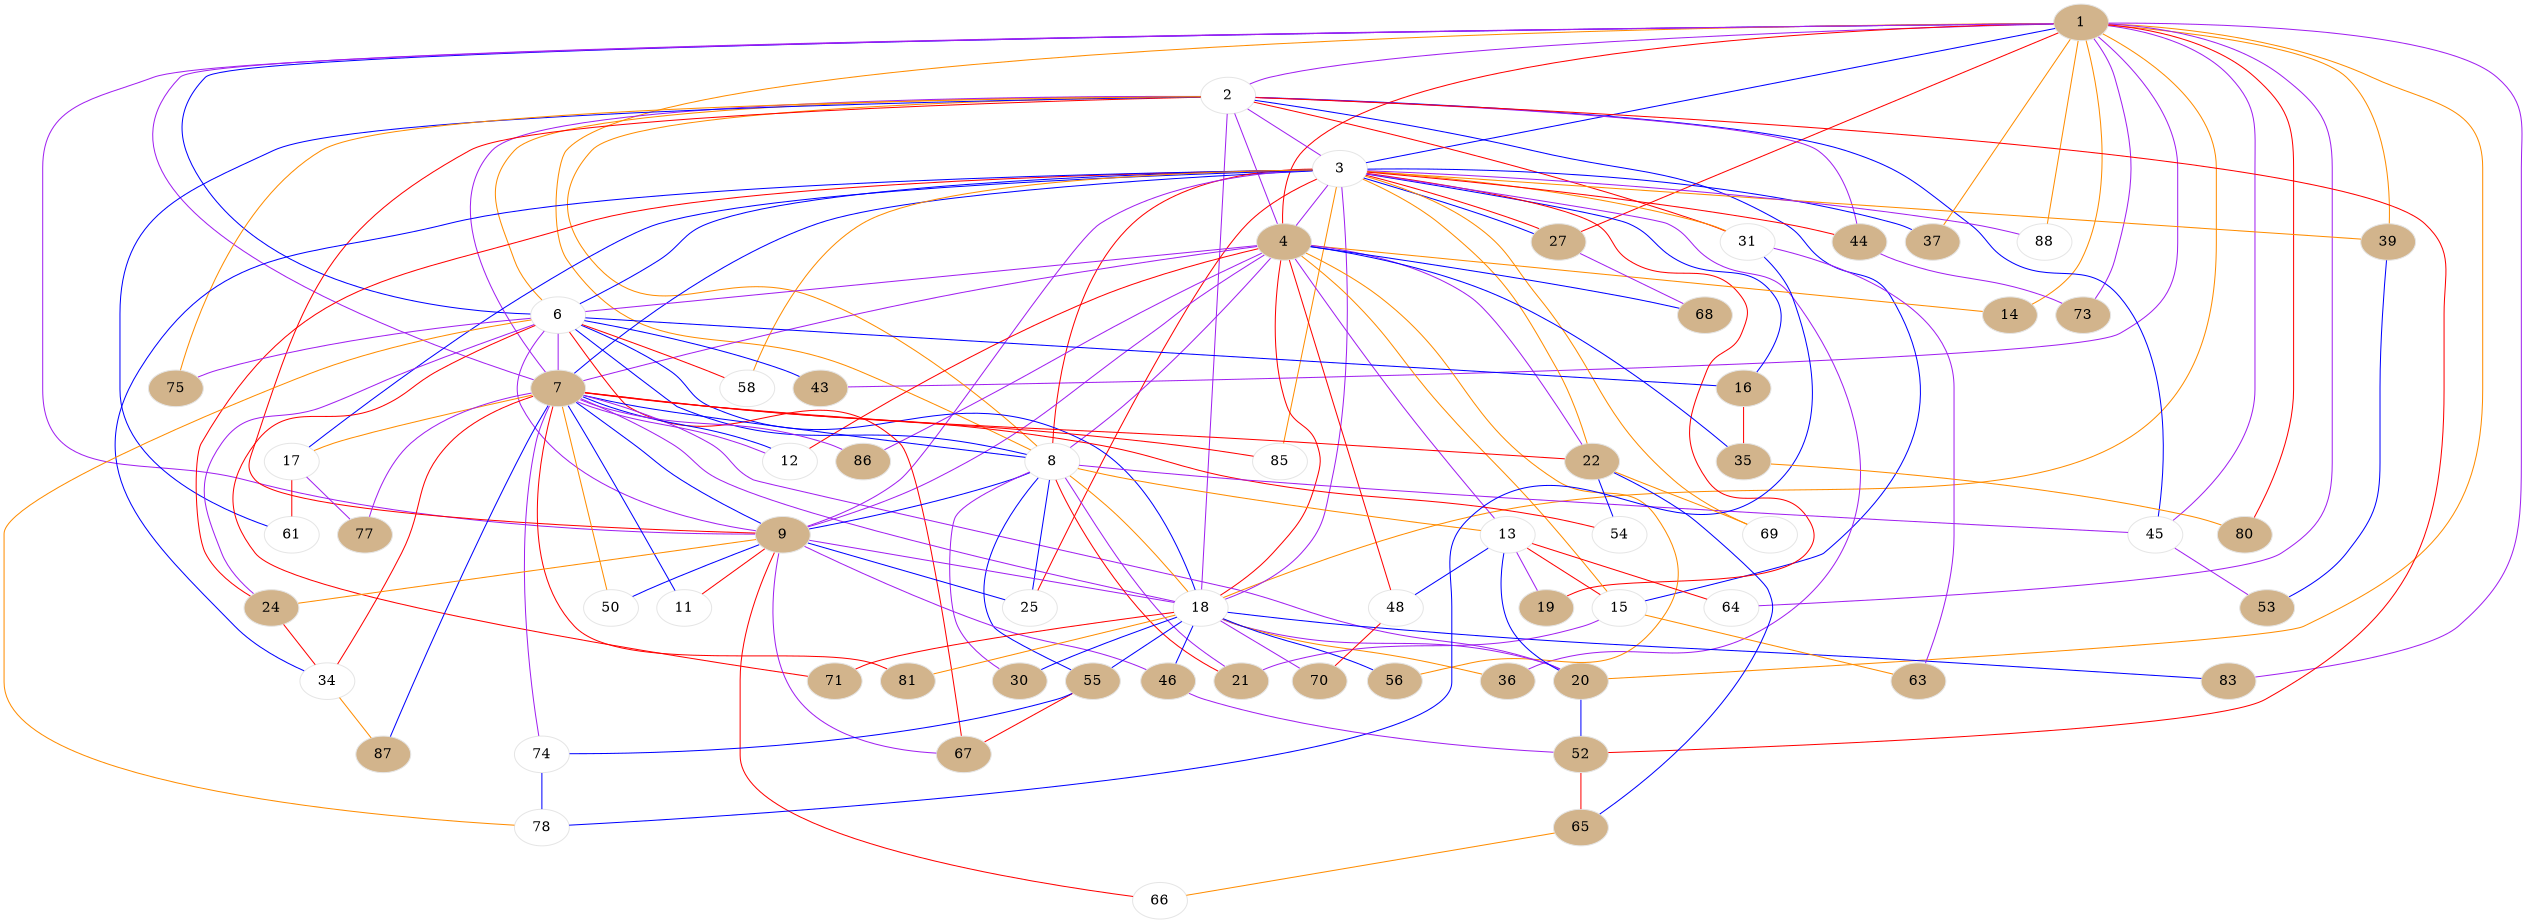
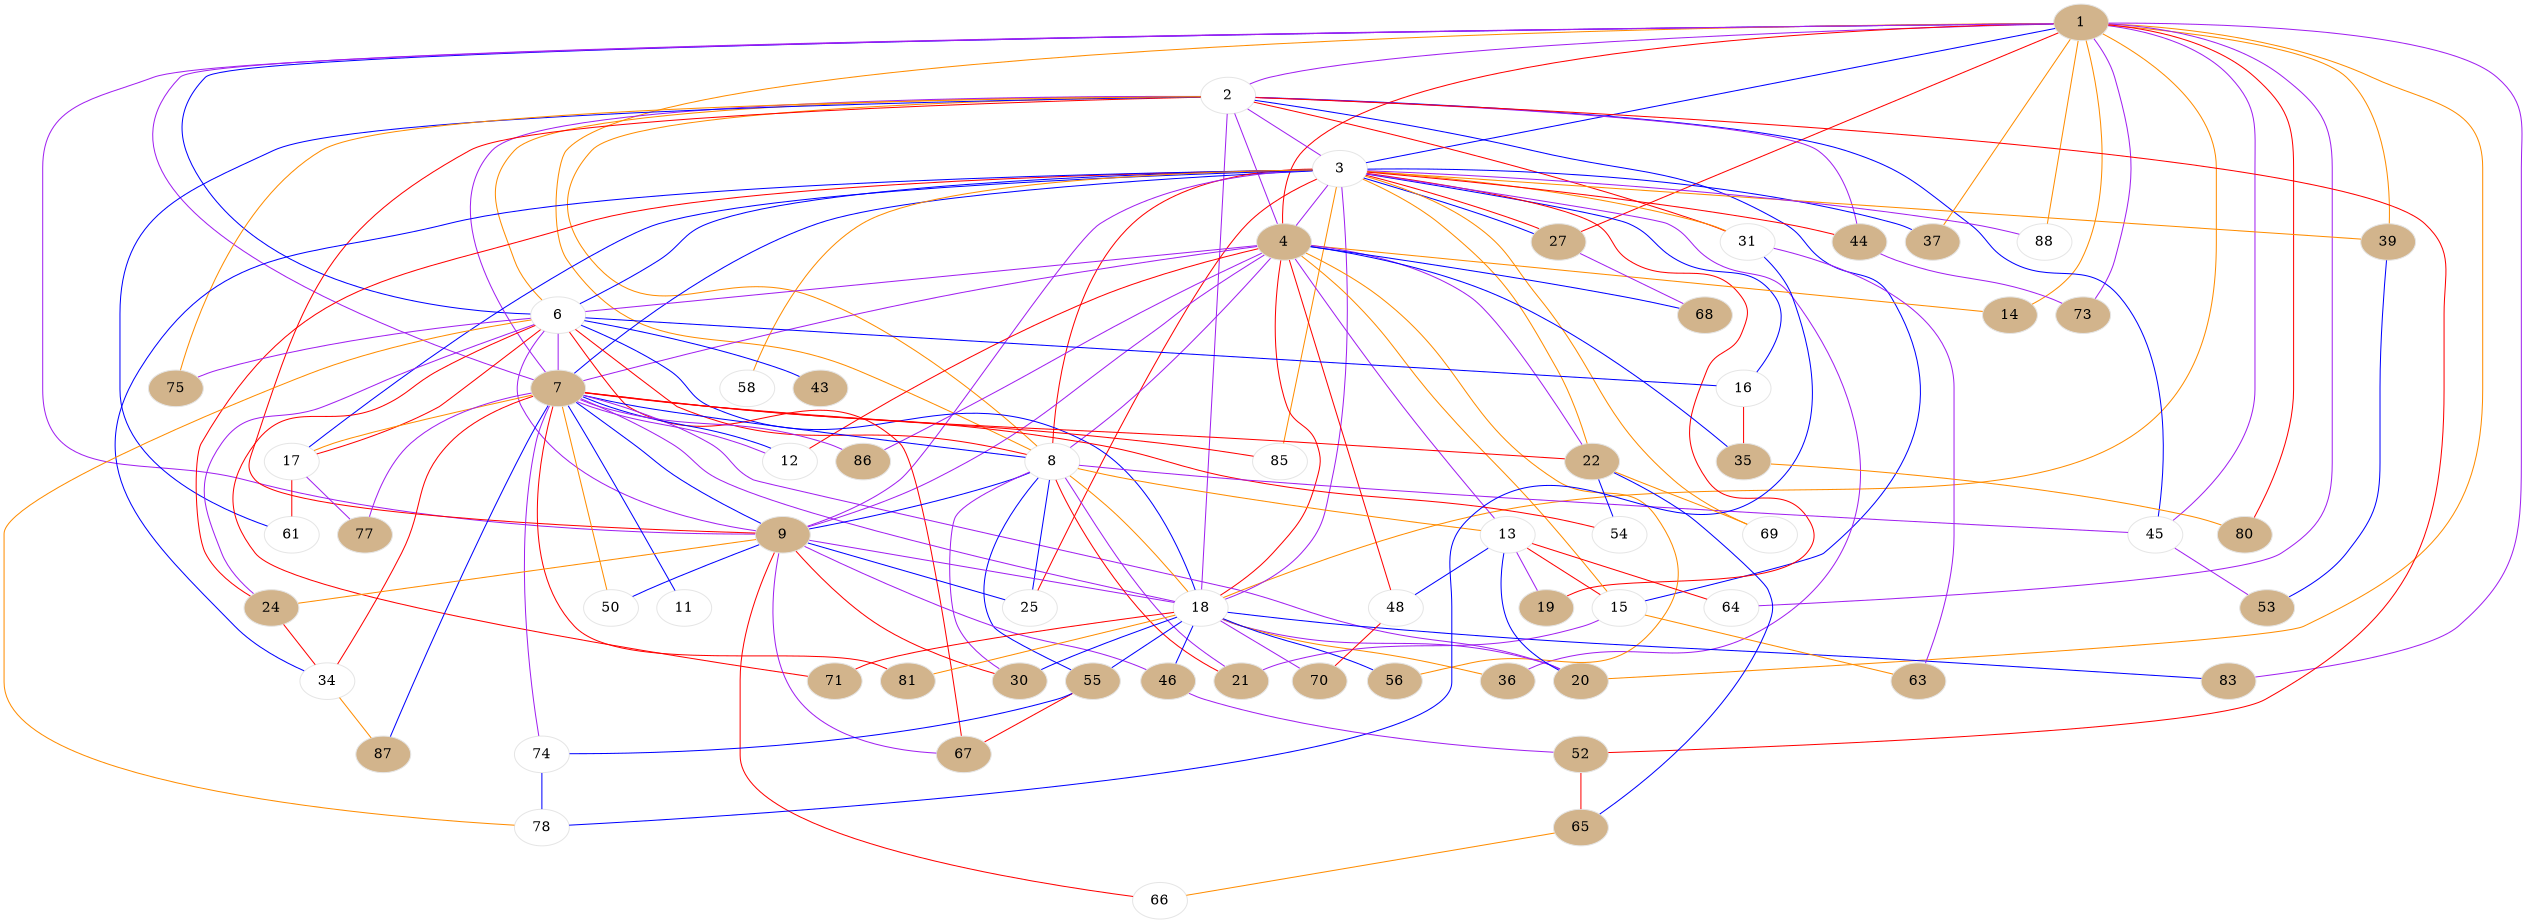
(653, 350) -> (437, 408)
(1658, 367) -> none
(1744, 388) -> (1744, 388)
(787, 434) -> (787, 434)
(733, 571) -> (885, 629)
(1581, 718) -> none
